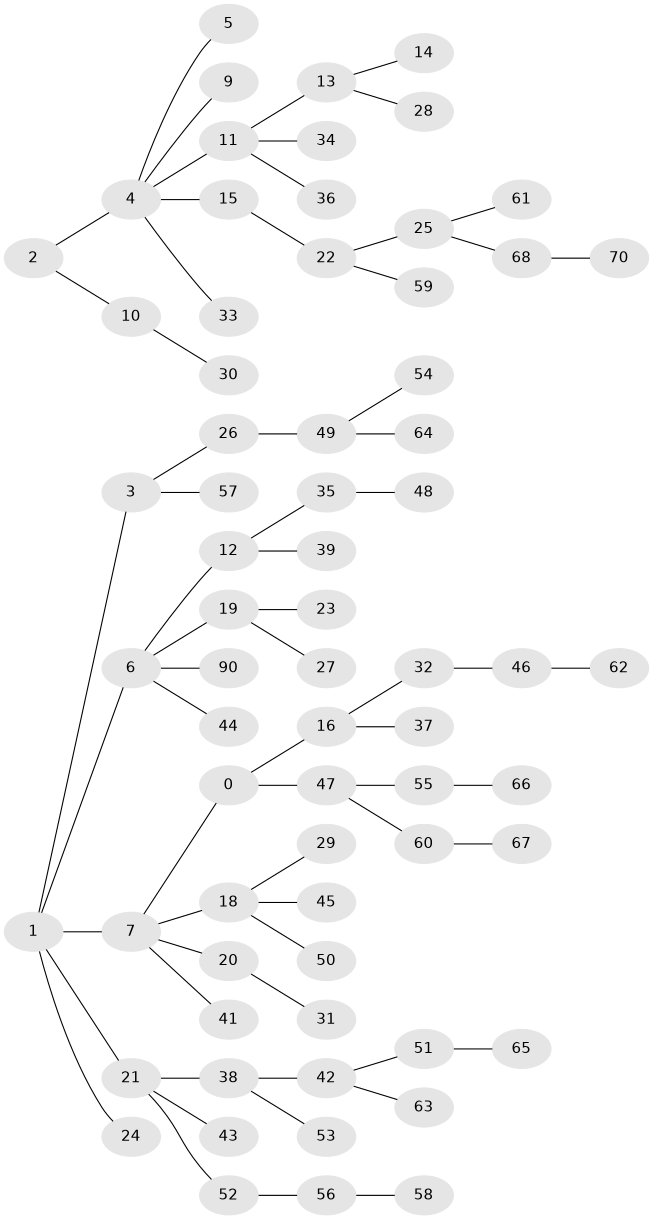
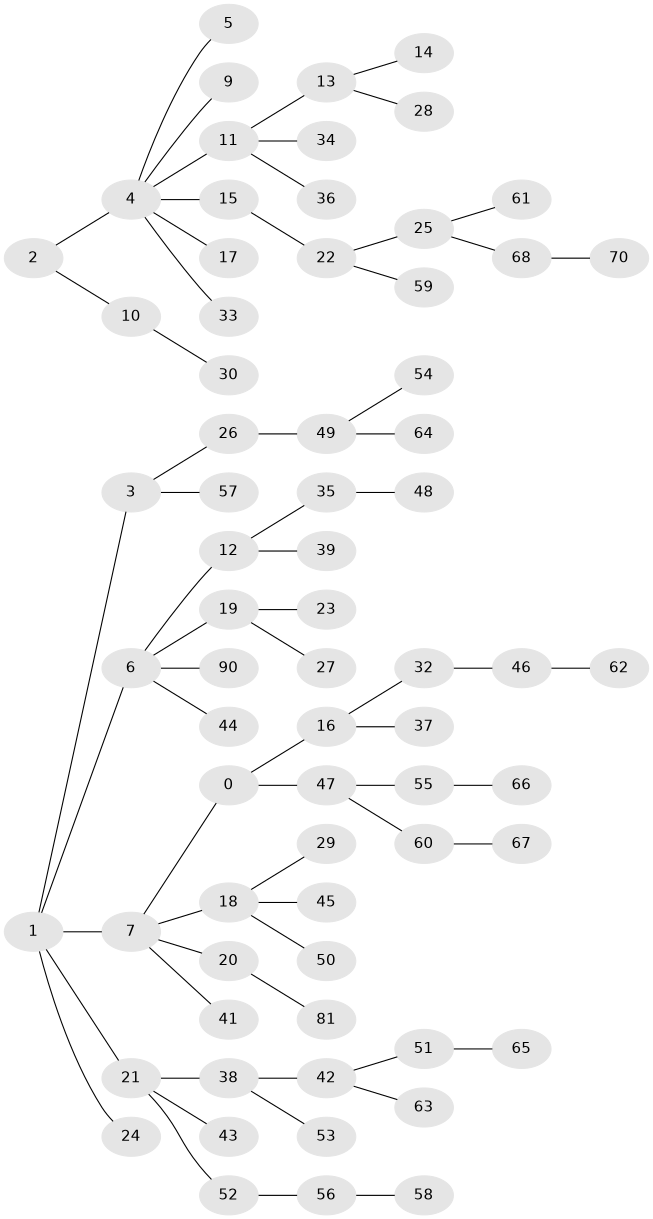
none -> (229, 258)
(327, 1020) -> (327, 1020)
